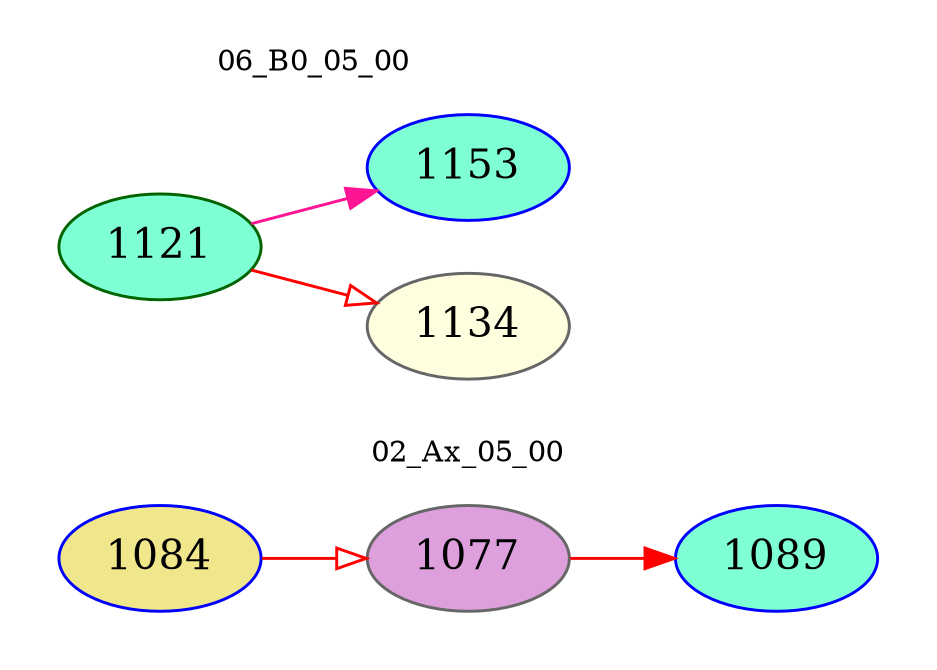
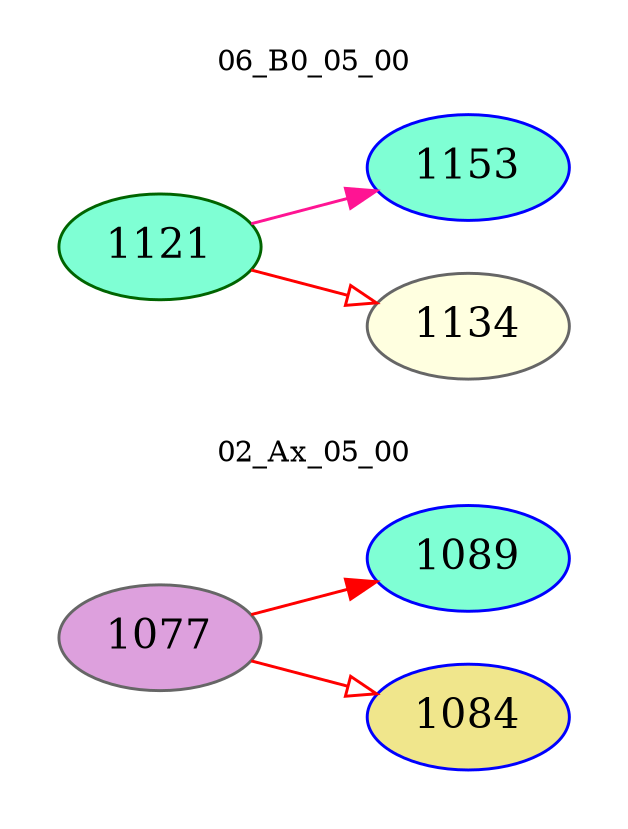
(299, 558) -> (299, 674)
